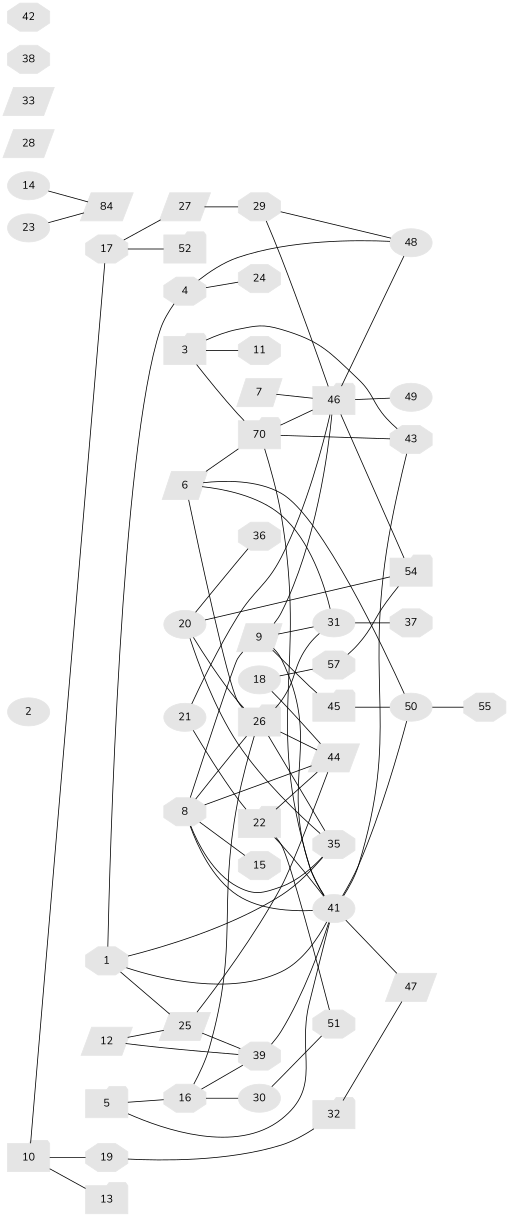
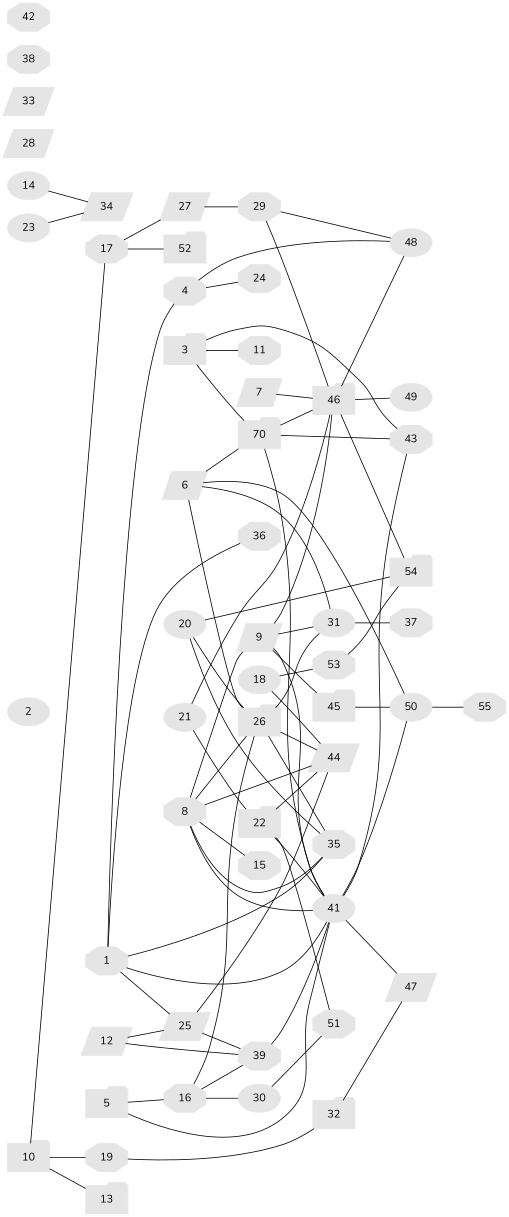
(107, 207) -> (107, 207)
(222, 580) -> (128, 723)
(334, 665) -> (334, 665)
